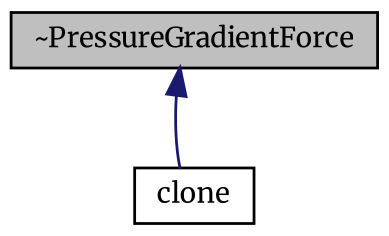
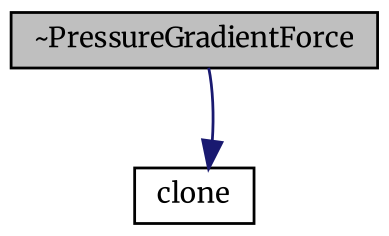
(176, 132) -> (213, 104)
